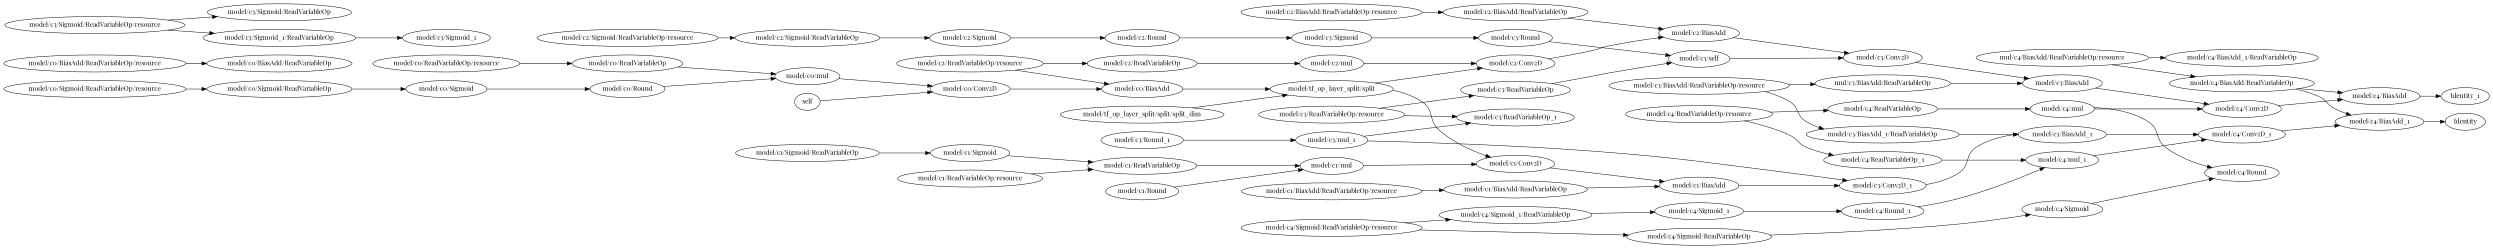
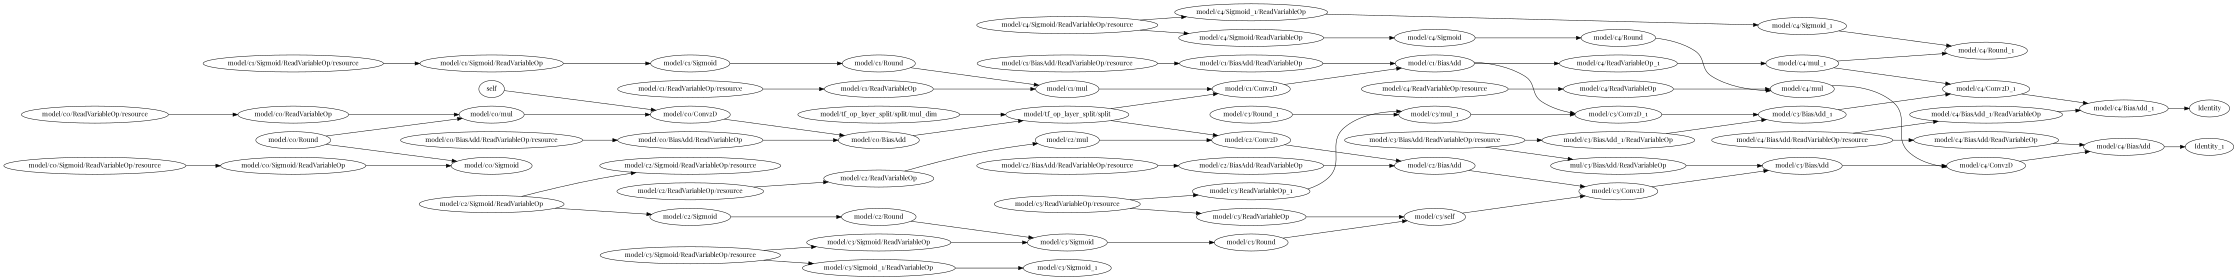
(724, 38) -> (576, 183)
(2062, 58) -> (1802, 140)
none -> (293, 63)
(1060, 77) -> (798, 140)
(536, 89) -> (389, 153)
(2321, 98) -> (2066, 111)
(1142, 115) -> (879, 115)
(2155, 129) -> (1706, 71)
(1415, 130) -> (1338, 137)
(1788, 134) -> (1514, 63)
(1048, 159) -> (784, 63)
(1980, 192) -> (1890, 57)
none -> (987, 242)
